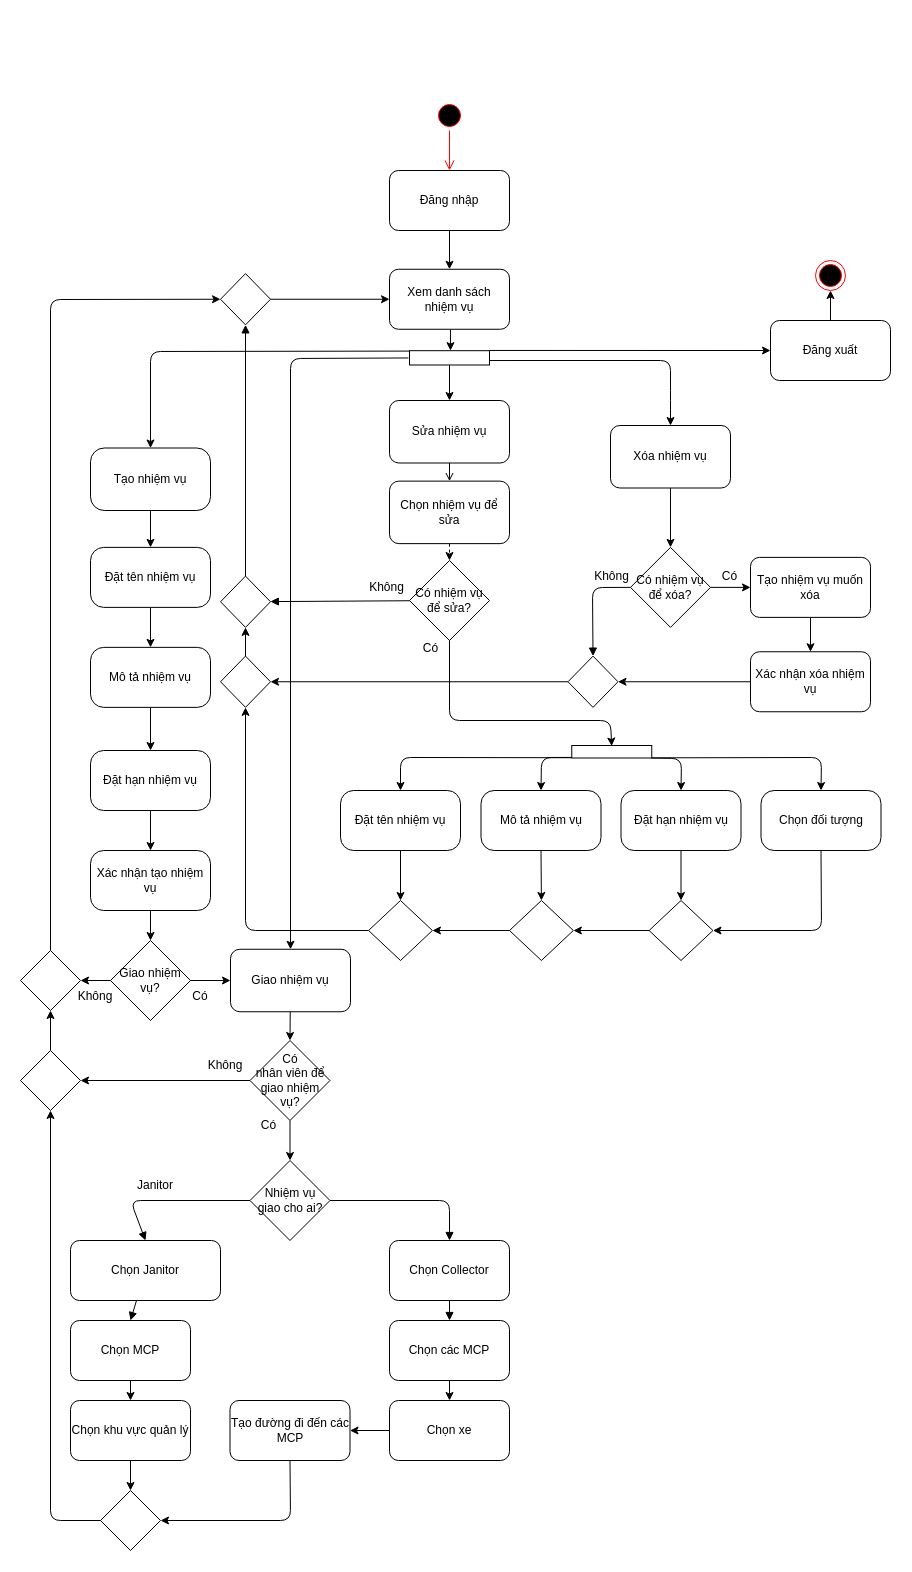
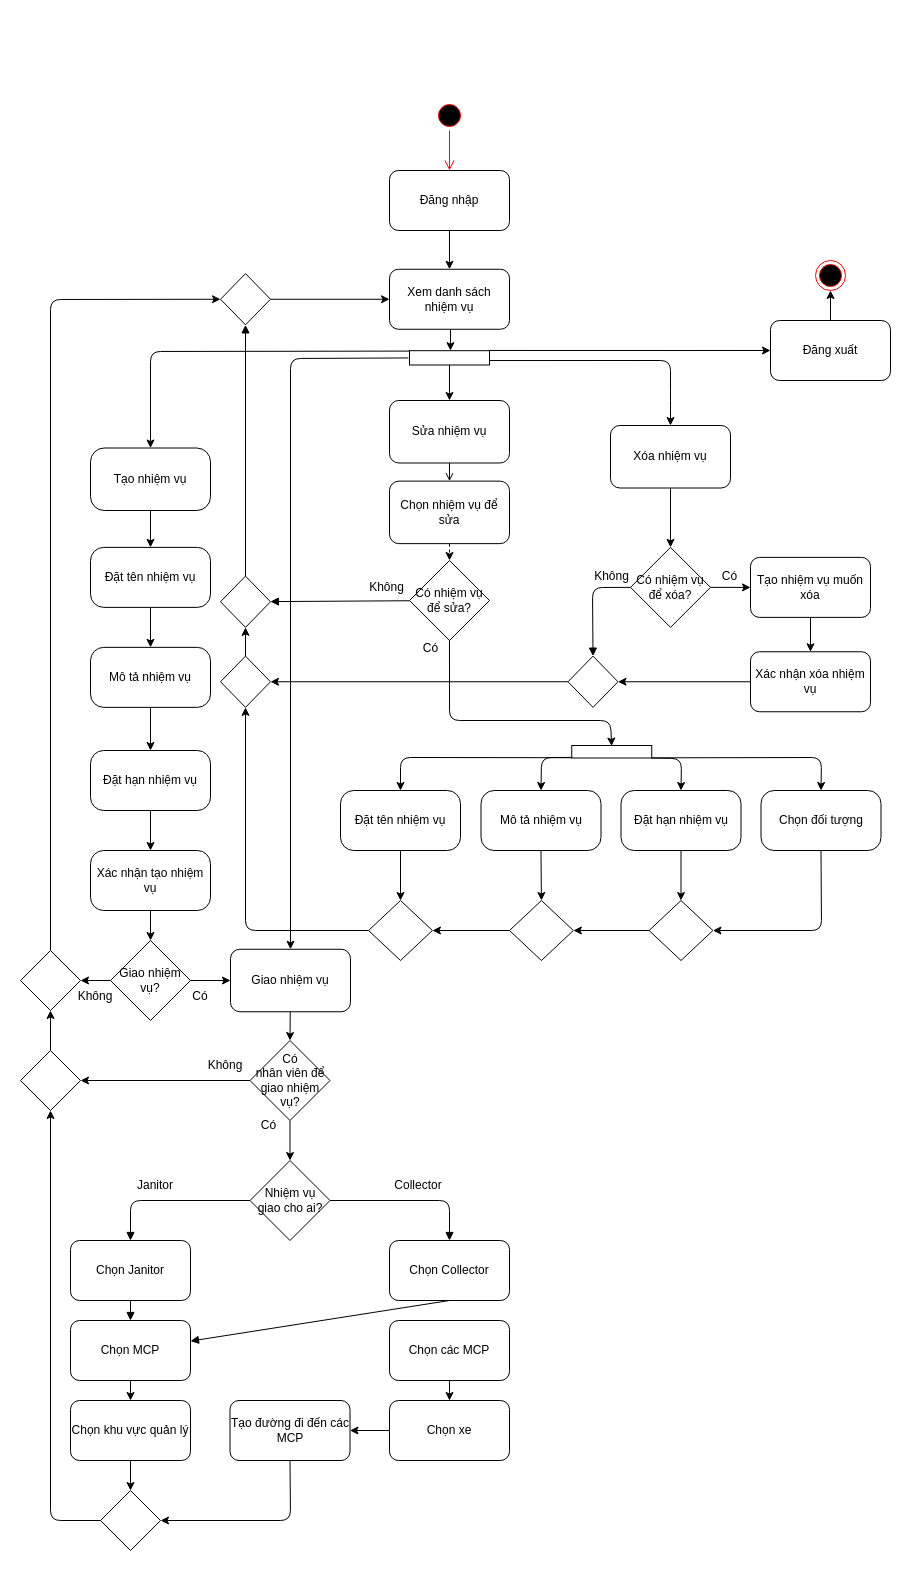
none -> (418, 1186)
(146, 1271) -> (131, 1271)
(450, 1306) -> (324, 1320)
